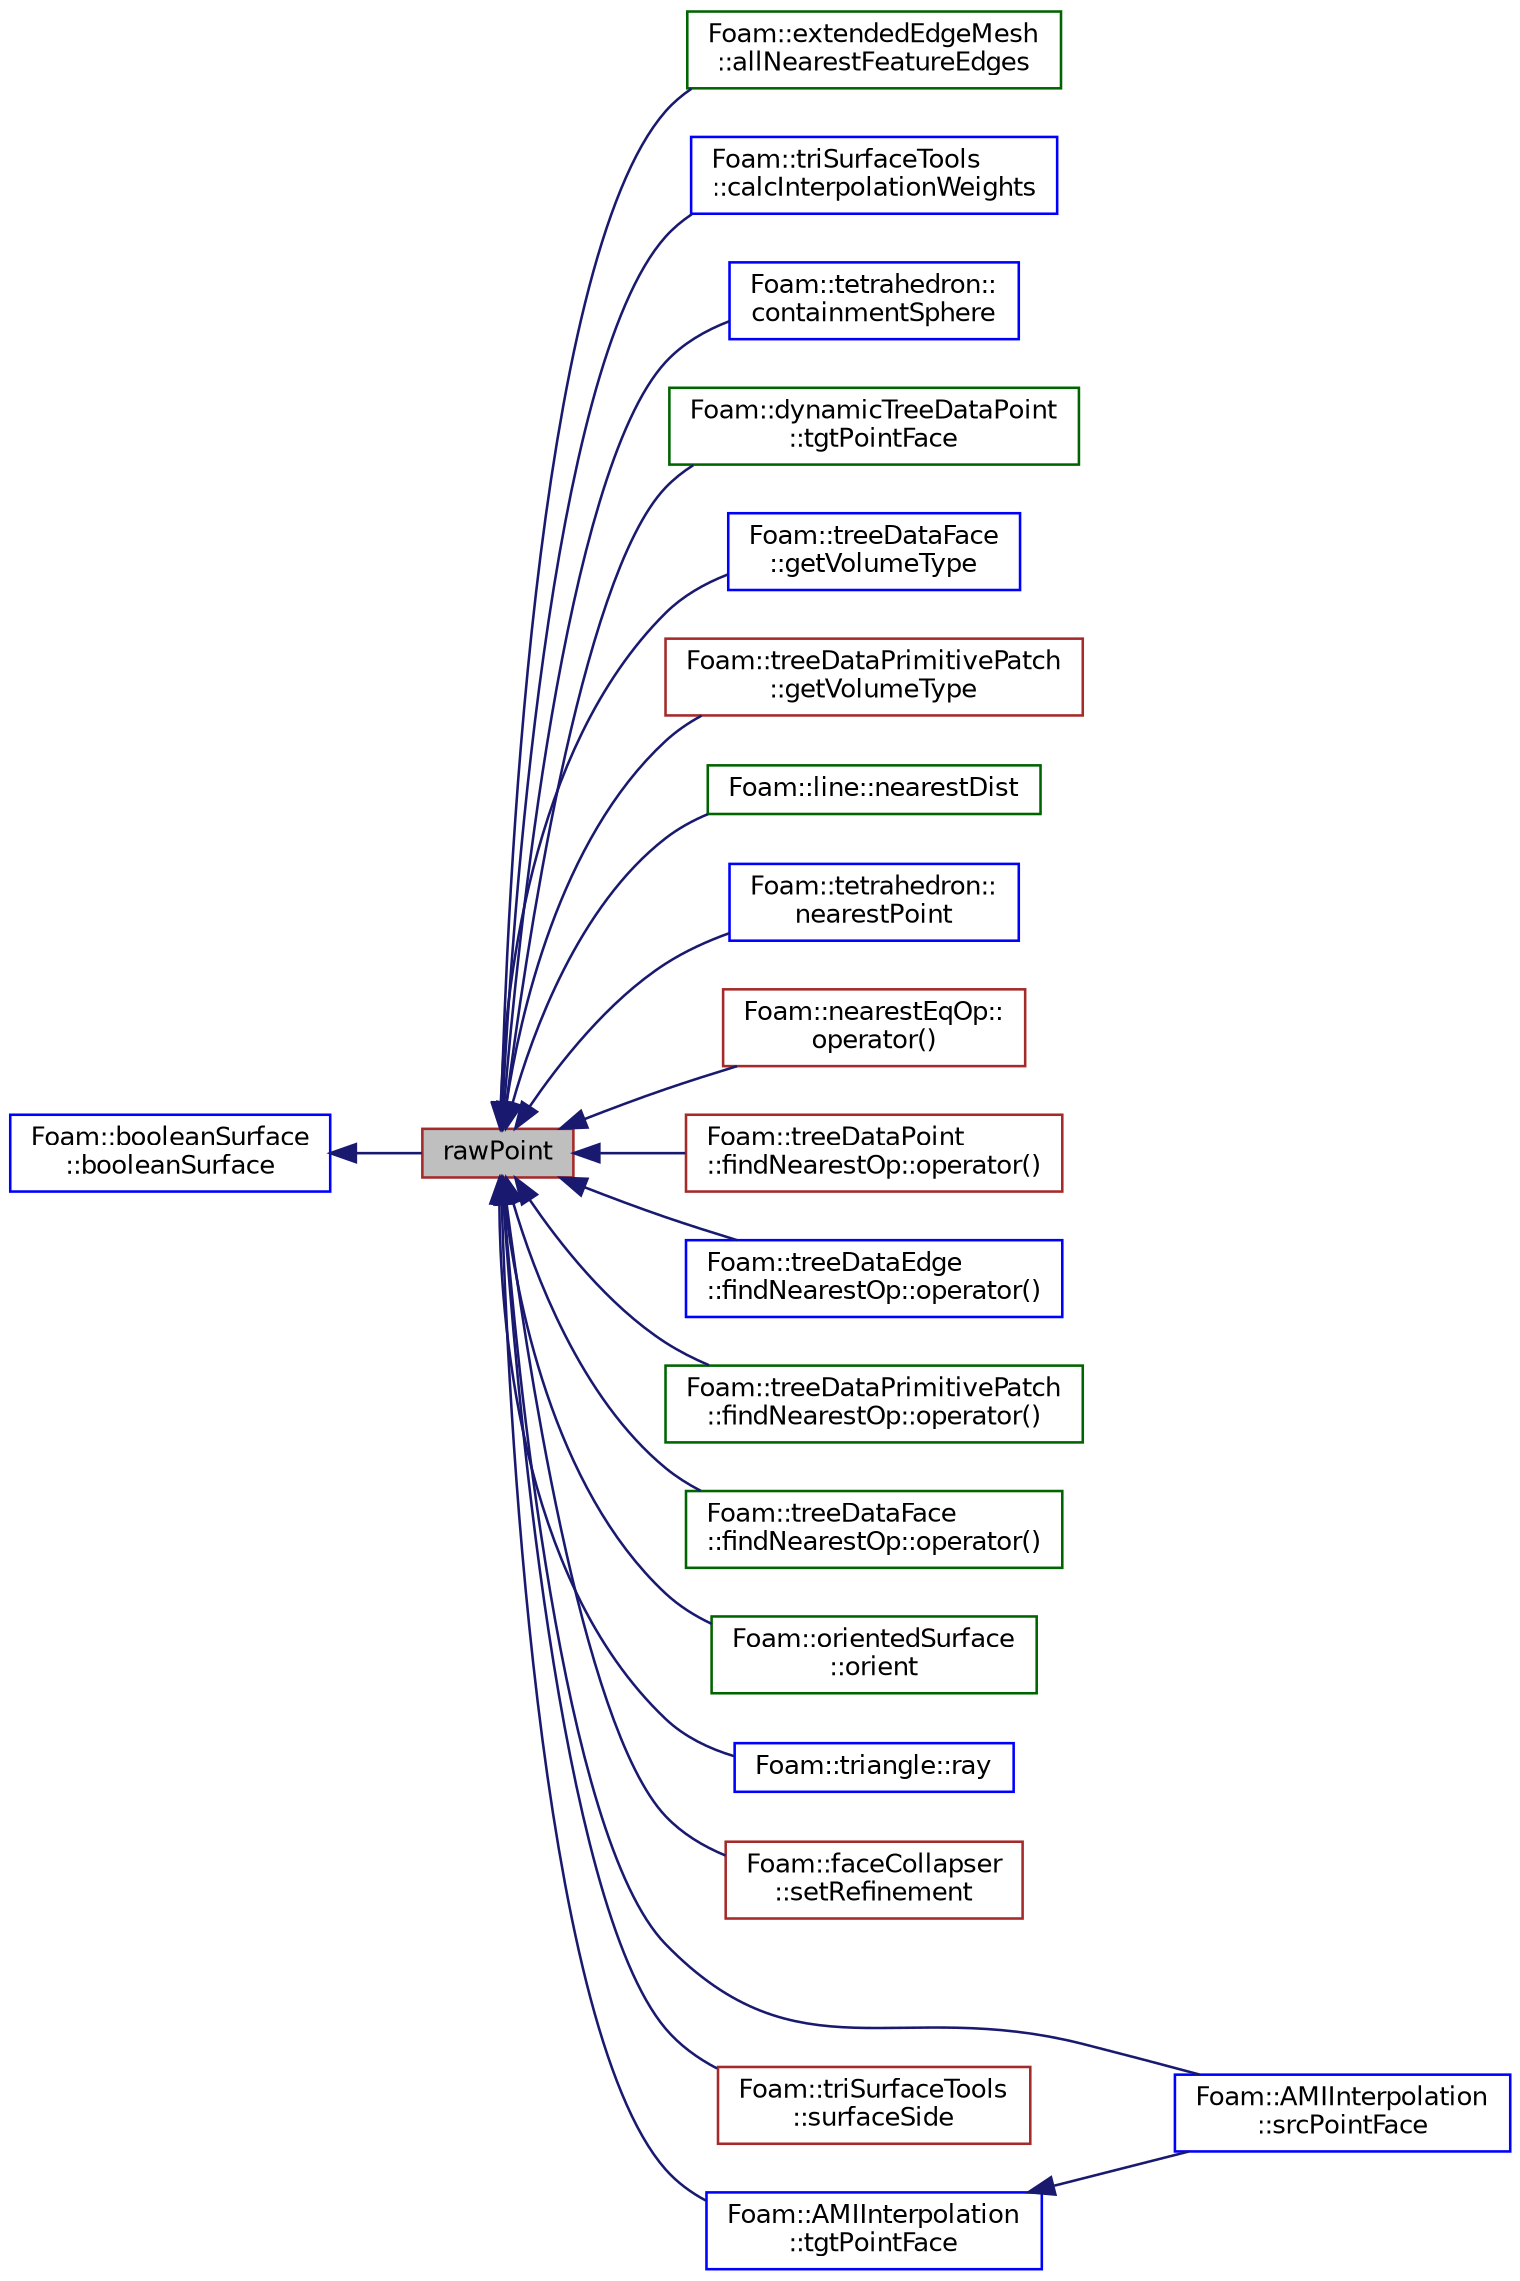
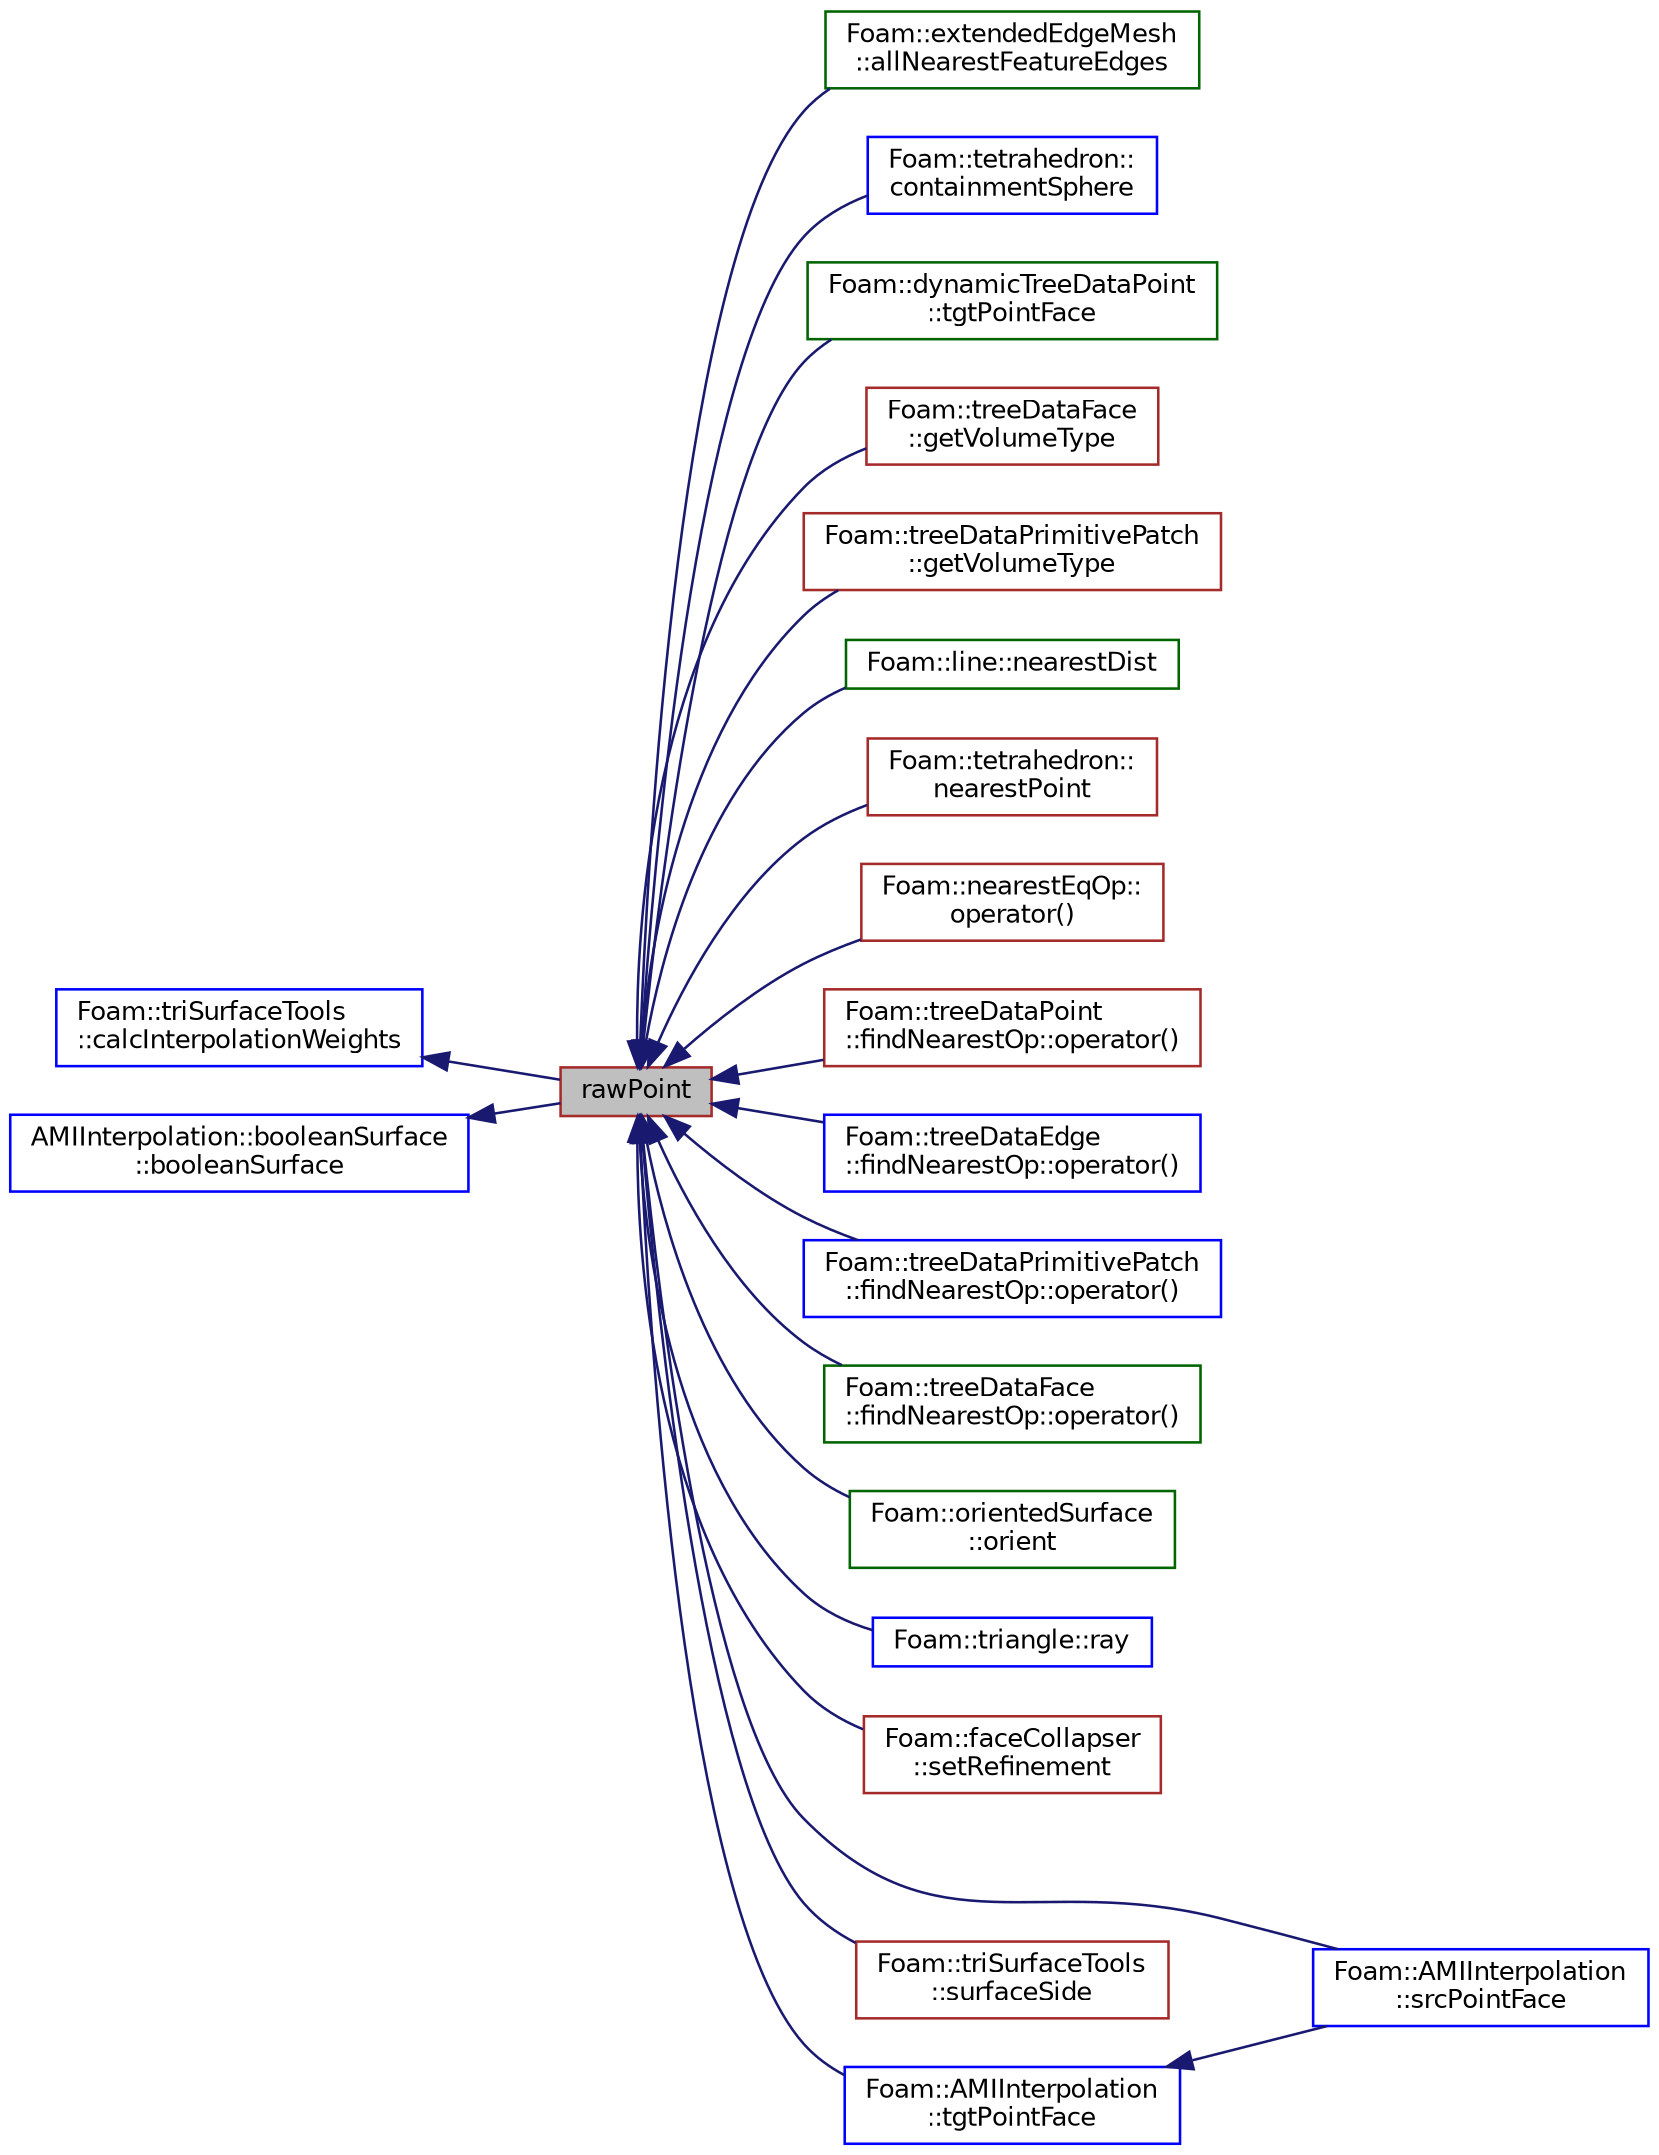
(874, 552) -> (1012, 426)
(549, 620) -> (504, 1071)
(874, 902) -> (1012, 777)
(170, 1153) -> (239, 1153)
(874, 1404) -> (1012, 1279)
